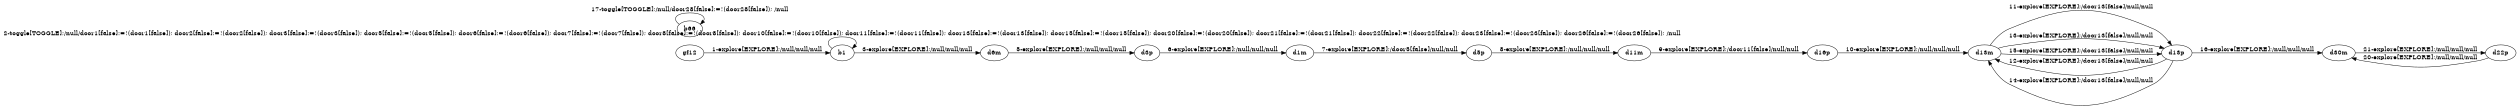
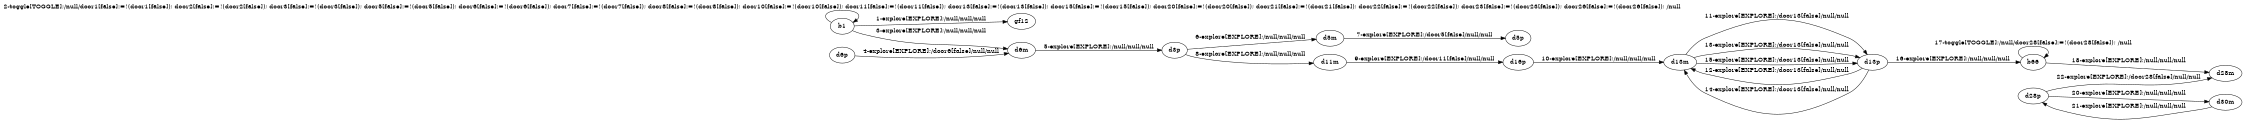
(765, 53) -> (929, 24)
(1300, 53) -> (1330, 38)
(1552, 53) -> (1247, 63)
(2255, 53) -> (1952, 62)
(2501, 53) -> (2033, 96)
none -> (842, 55)
none -> (2226, 73)
